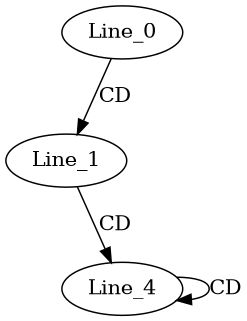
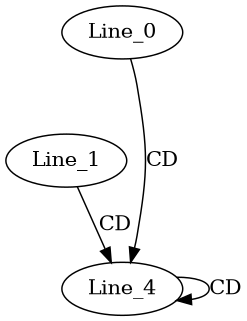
(97, 90) -> (145, 153)
